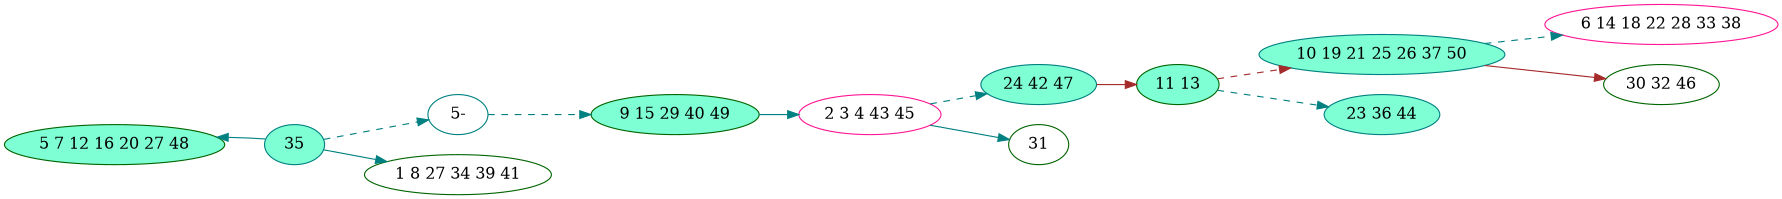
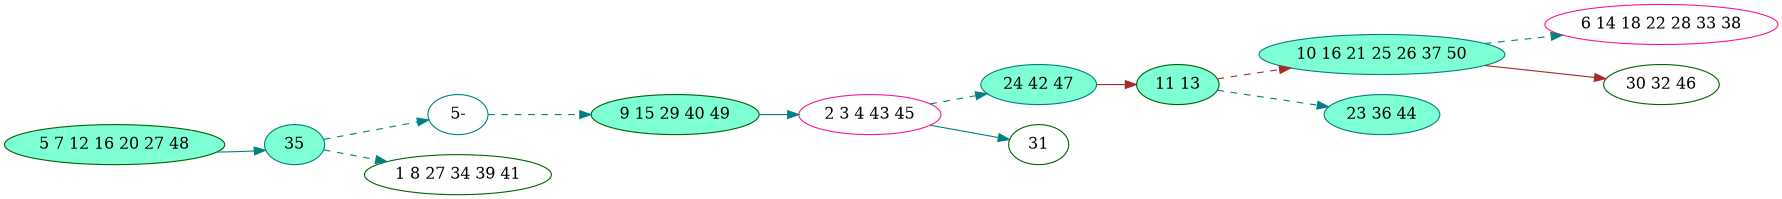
(1382, 55) -> (1382, 55)
(247, 138) -> (236, 152)
(350, 155) -> (350, 155)
